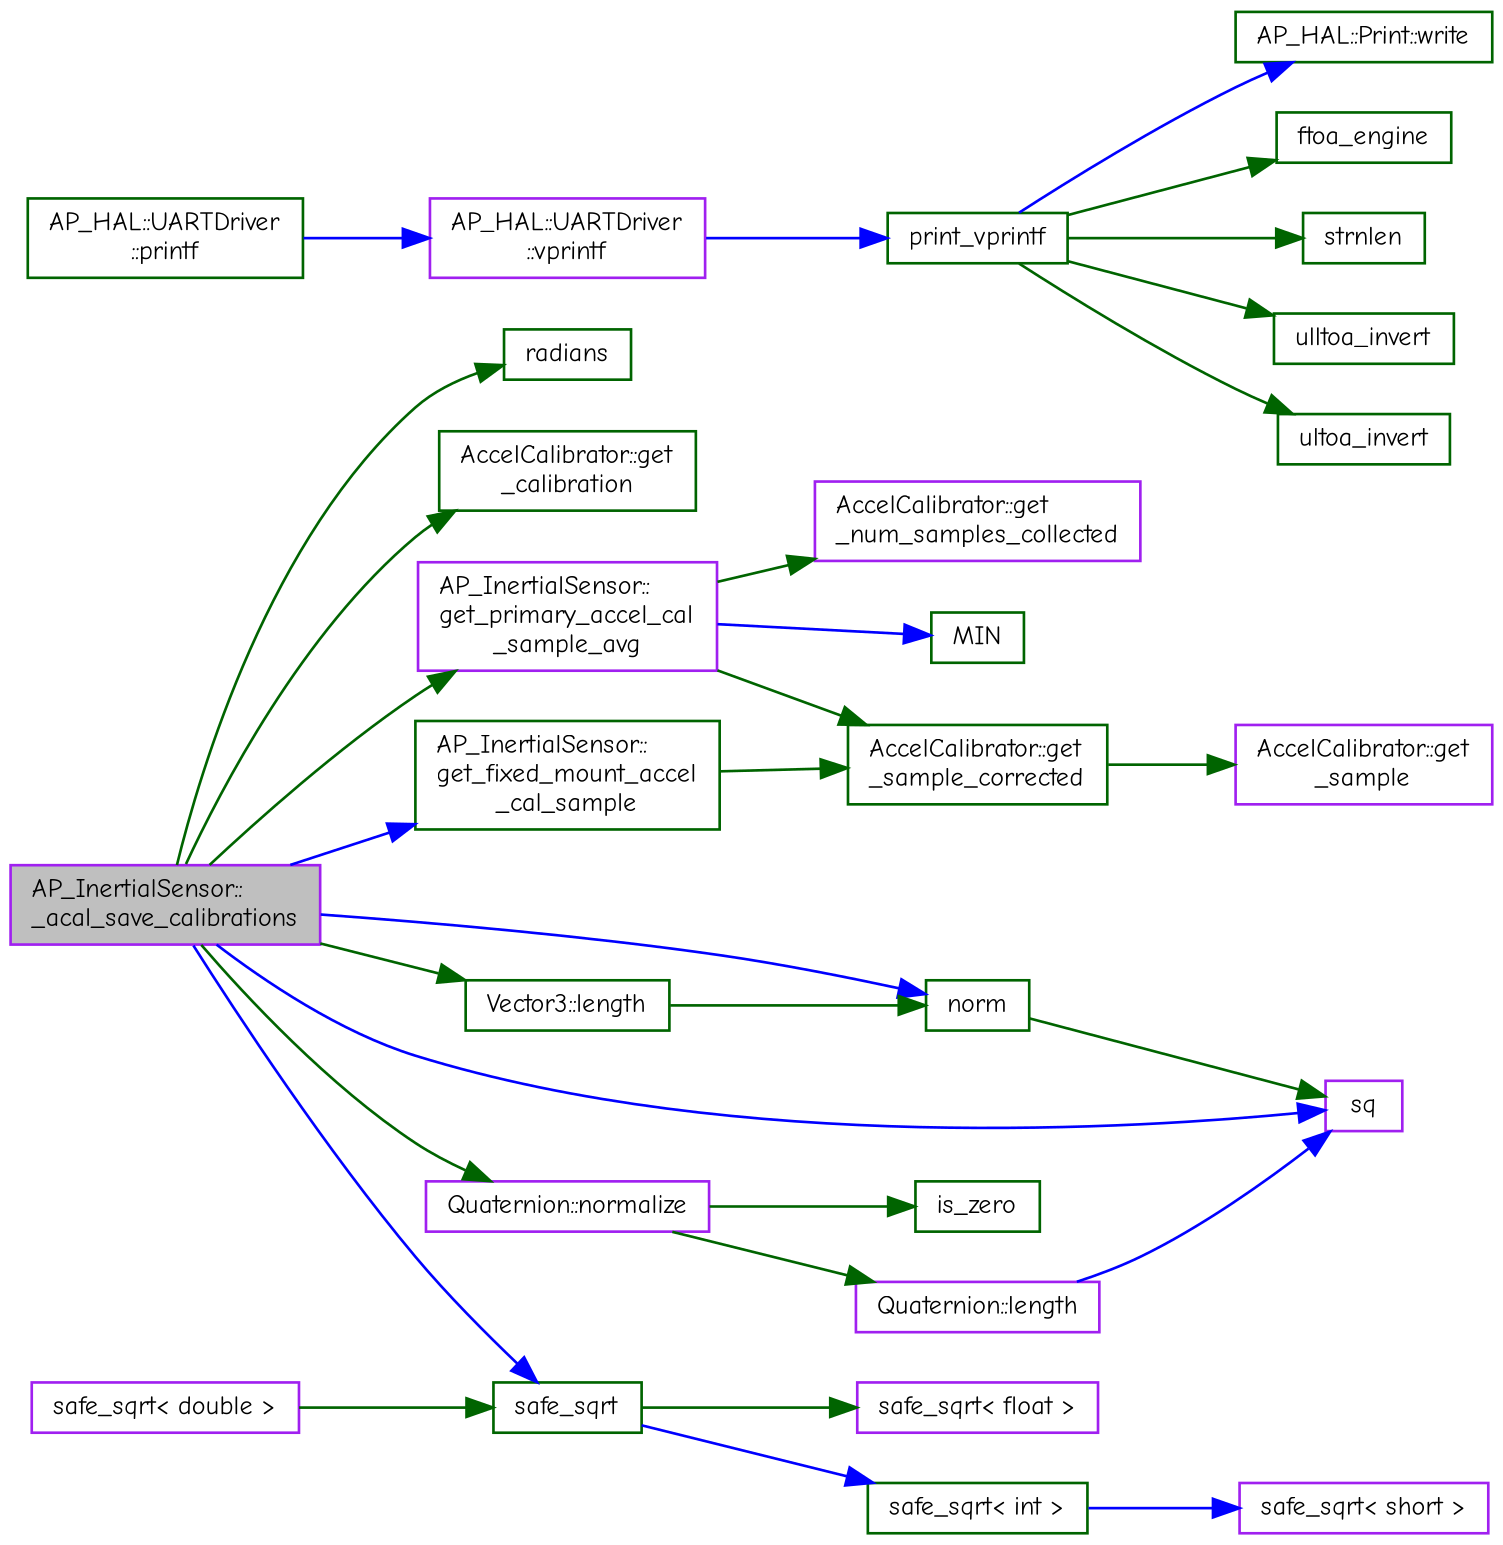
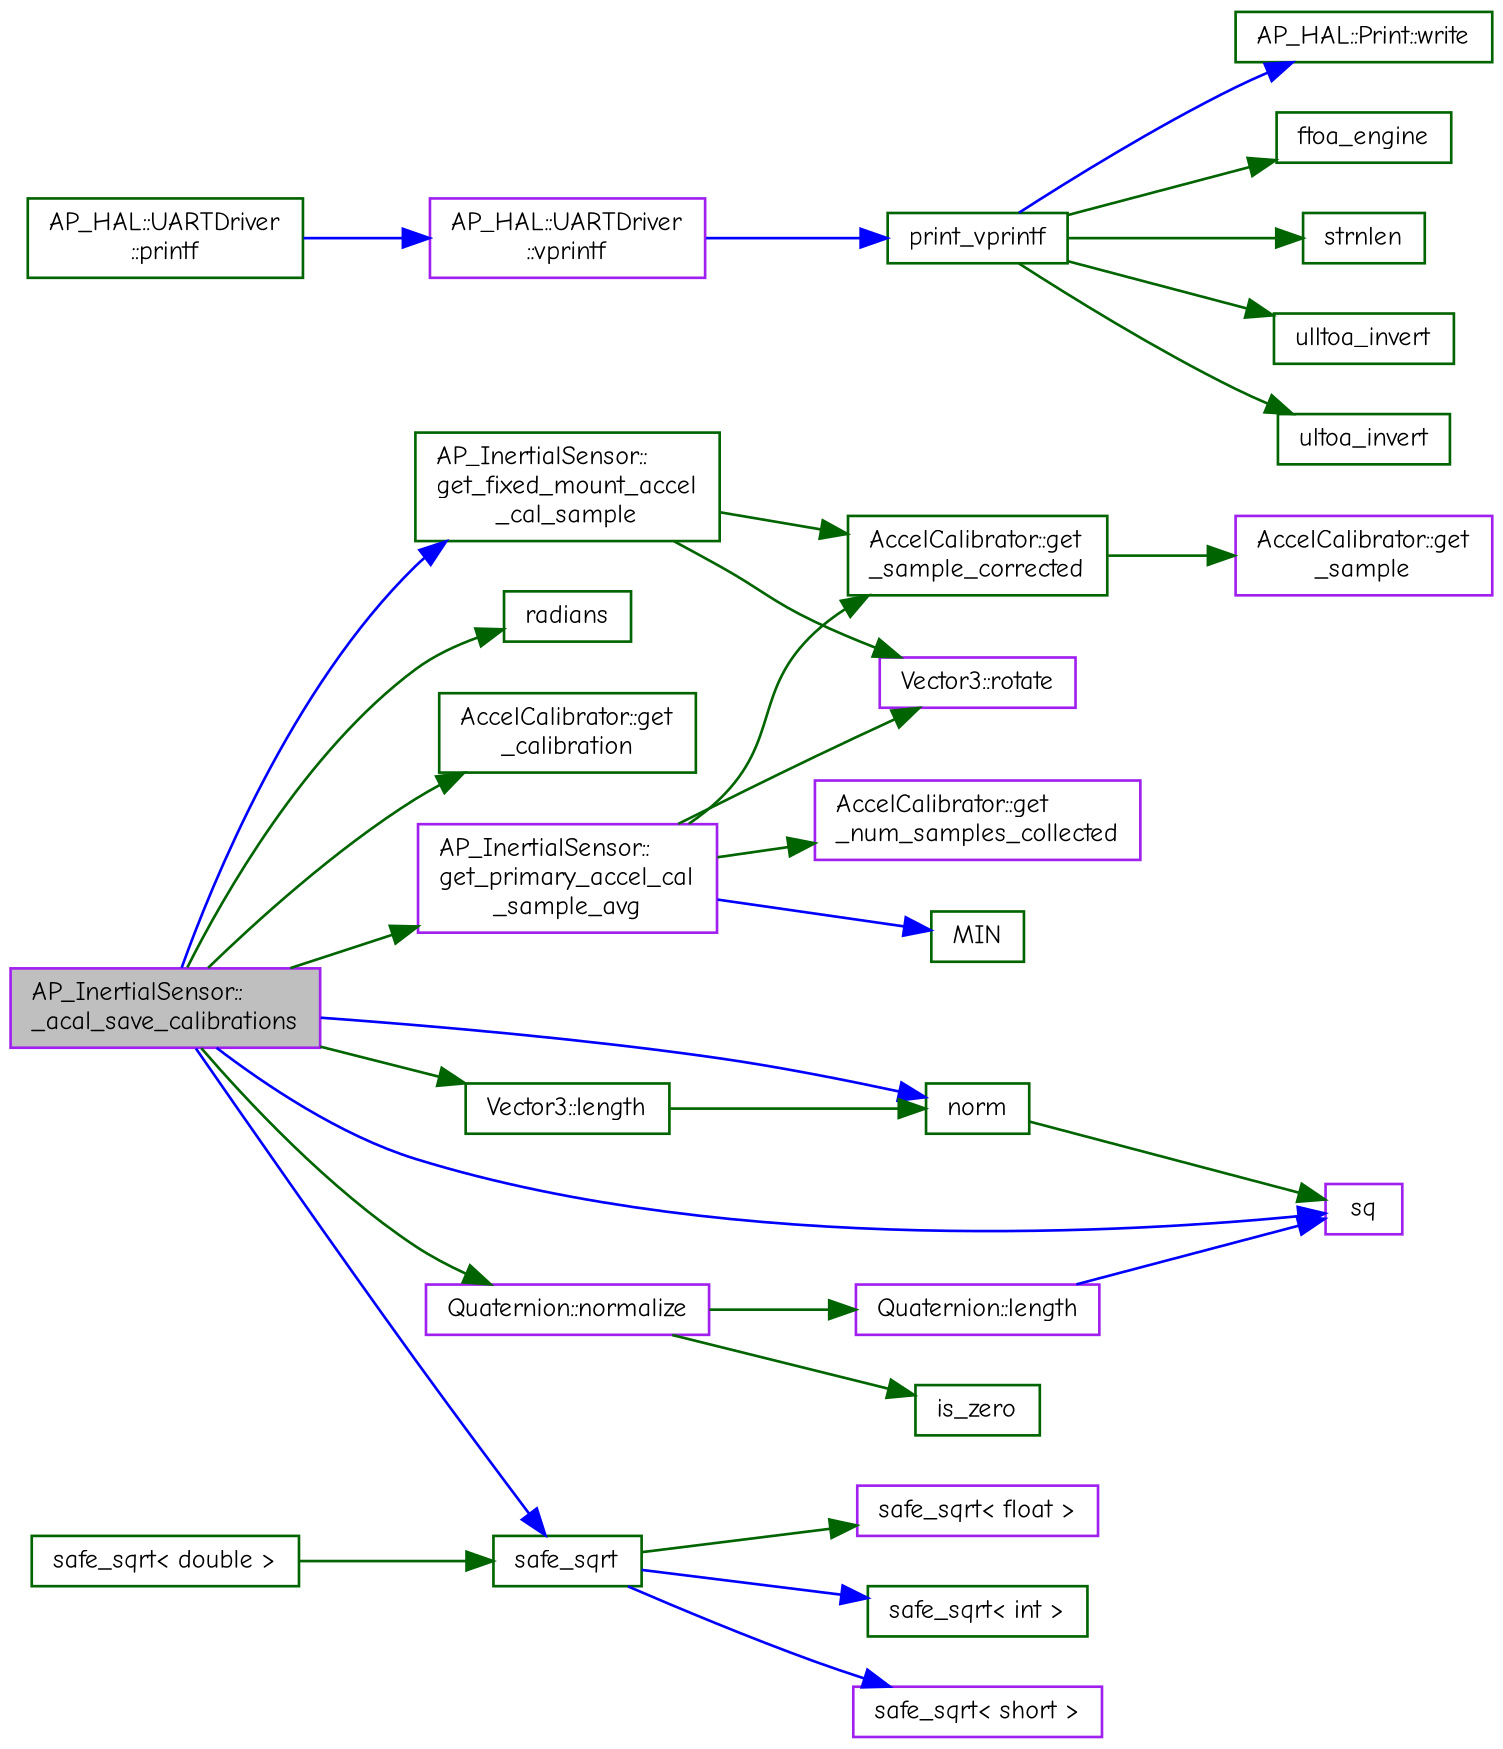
none -> (978, 683)
(165, 1408) -> (165, 1561)
(1151, 1508) -> (745, 1635)
